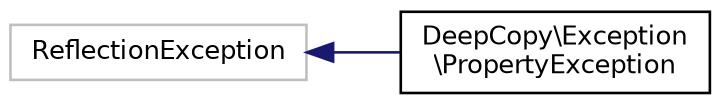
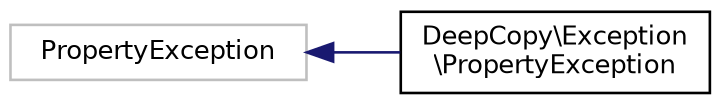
(158, 52) -> (158, 52)
